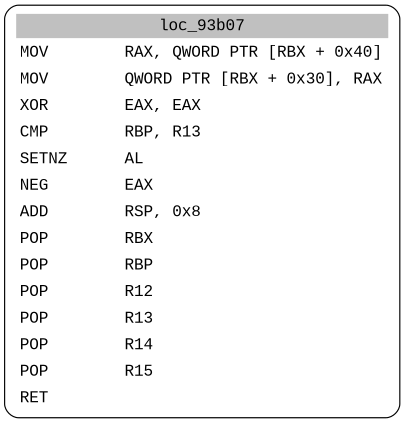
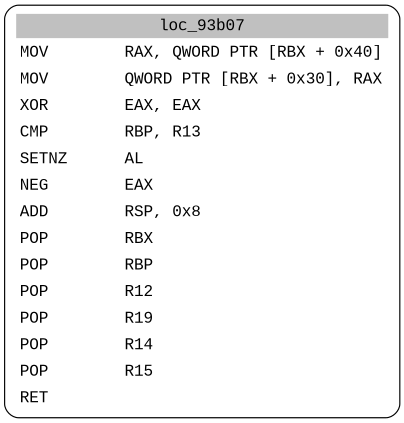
(87, 318) -> (87, 318)
